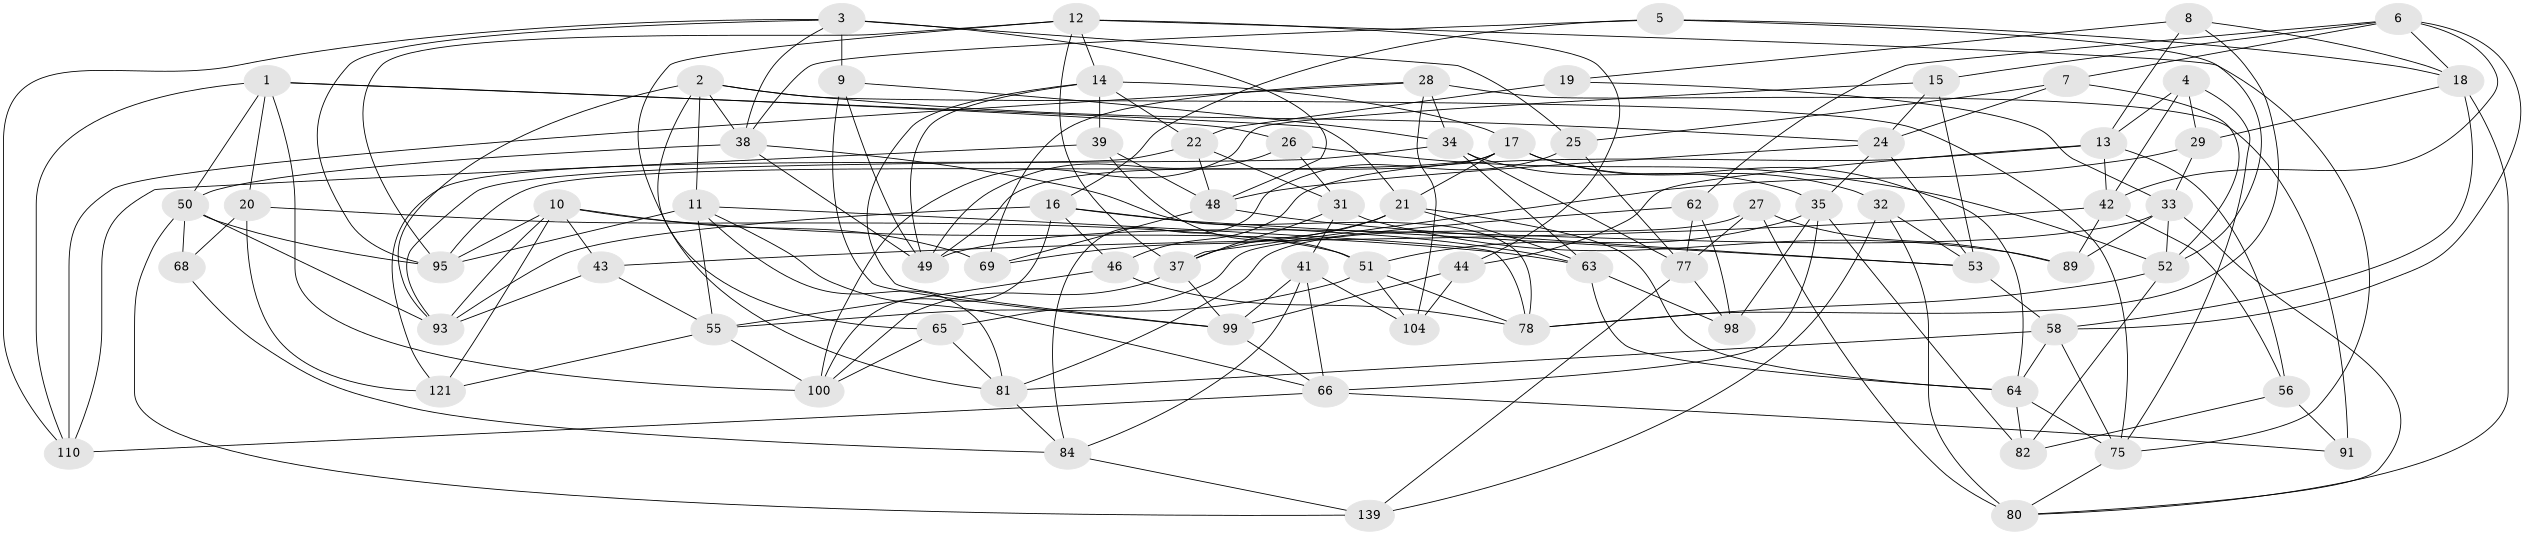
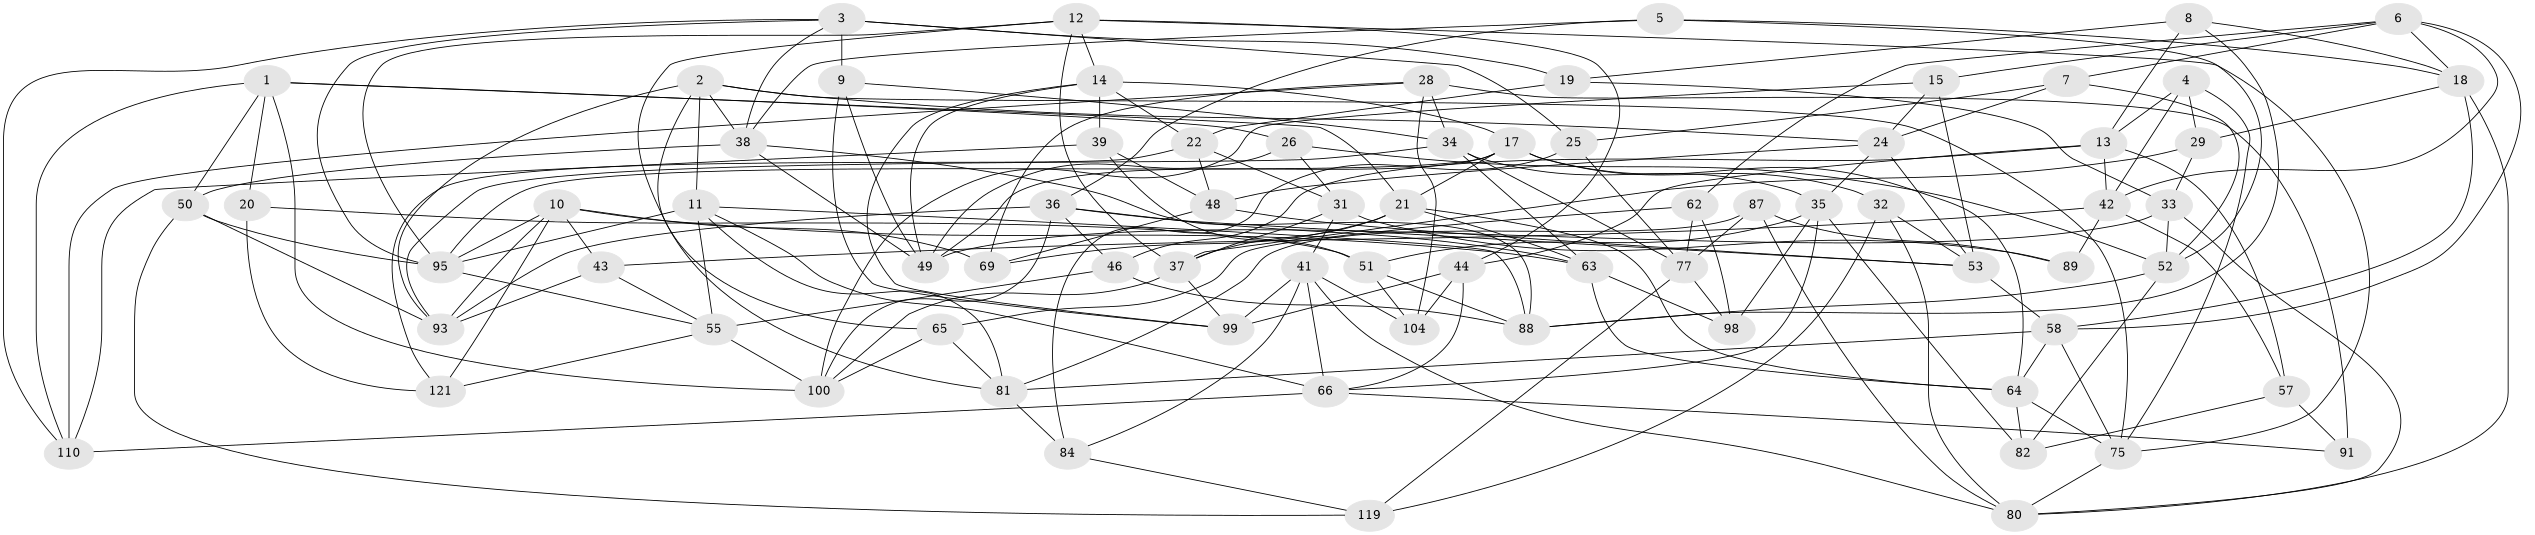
(1164, 60) -> (1241, 41)
(1053, 205) -> (1053, 205)
(1757, 205) -> (1757, 205)
(2120, 236) -> none
(182, 267) -> none
(1122, 311) -> (577, 298)
(1527, 329) -> (1527, 329)
(1278, 361) -> (1431, 360)
(2286, 392) -> (2286, 392)
none -> (1620, 429)
(1370, 516) -> (1370, 516)
